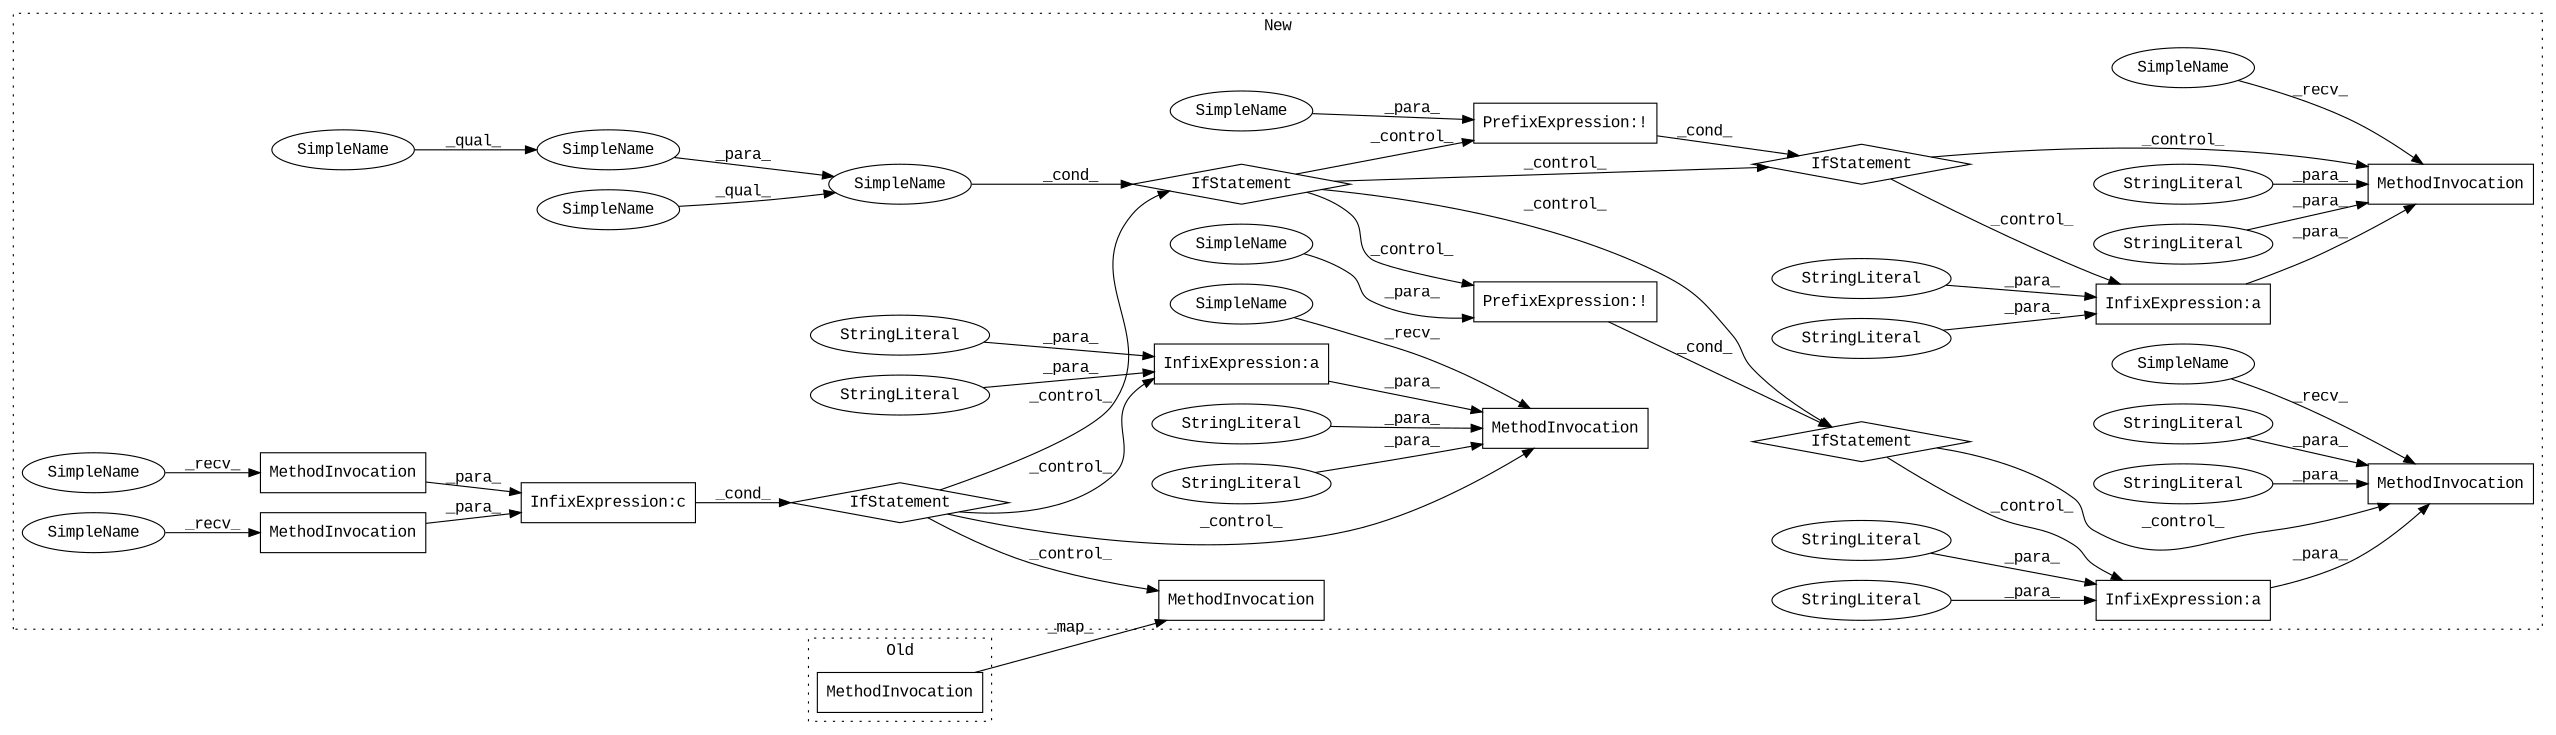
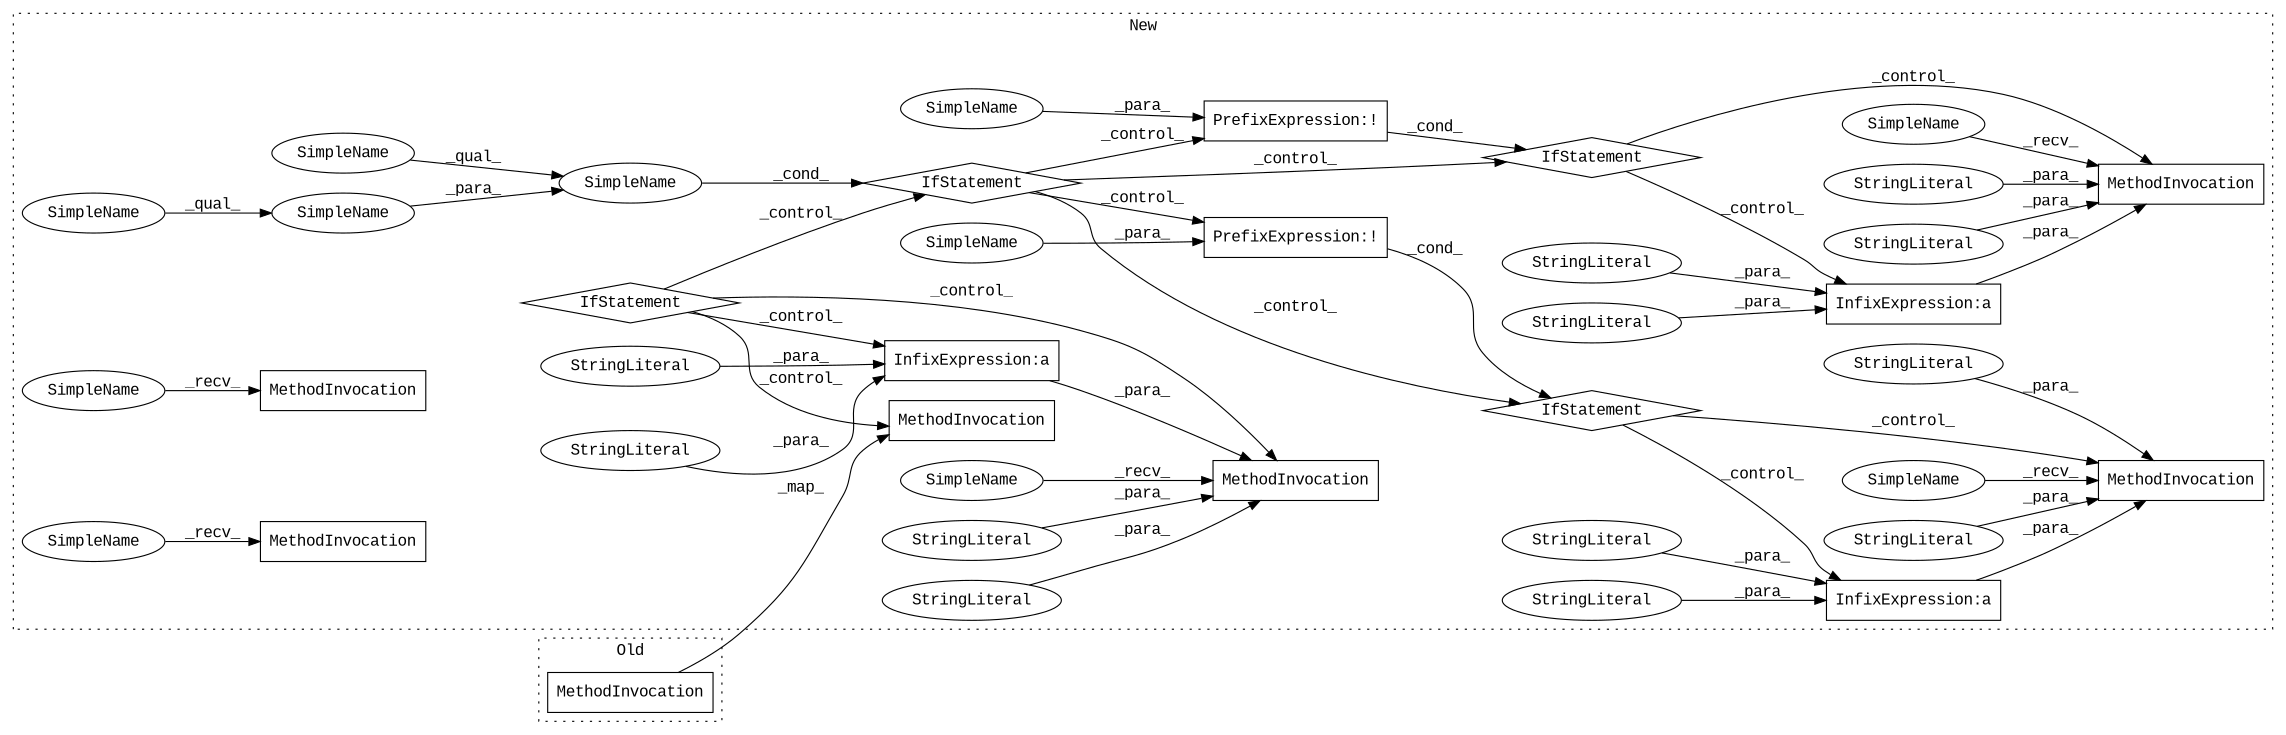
(608, 503) -> none
